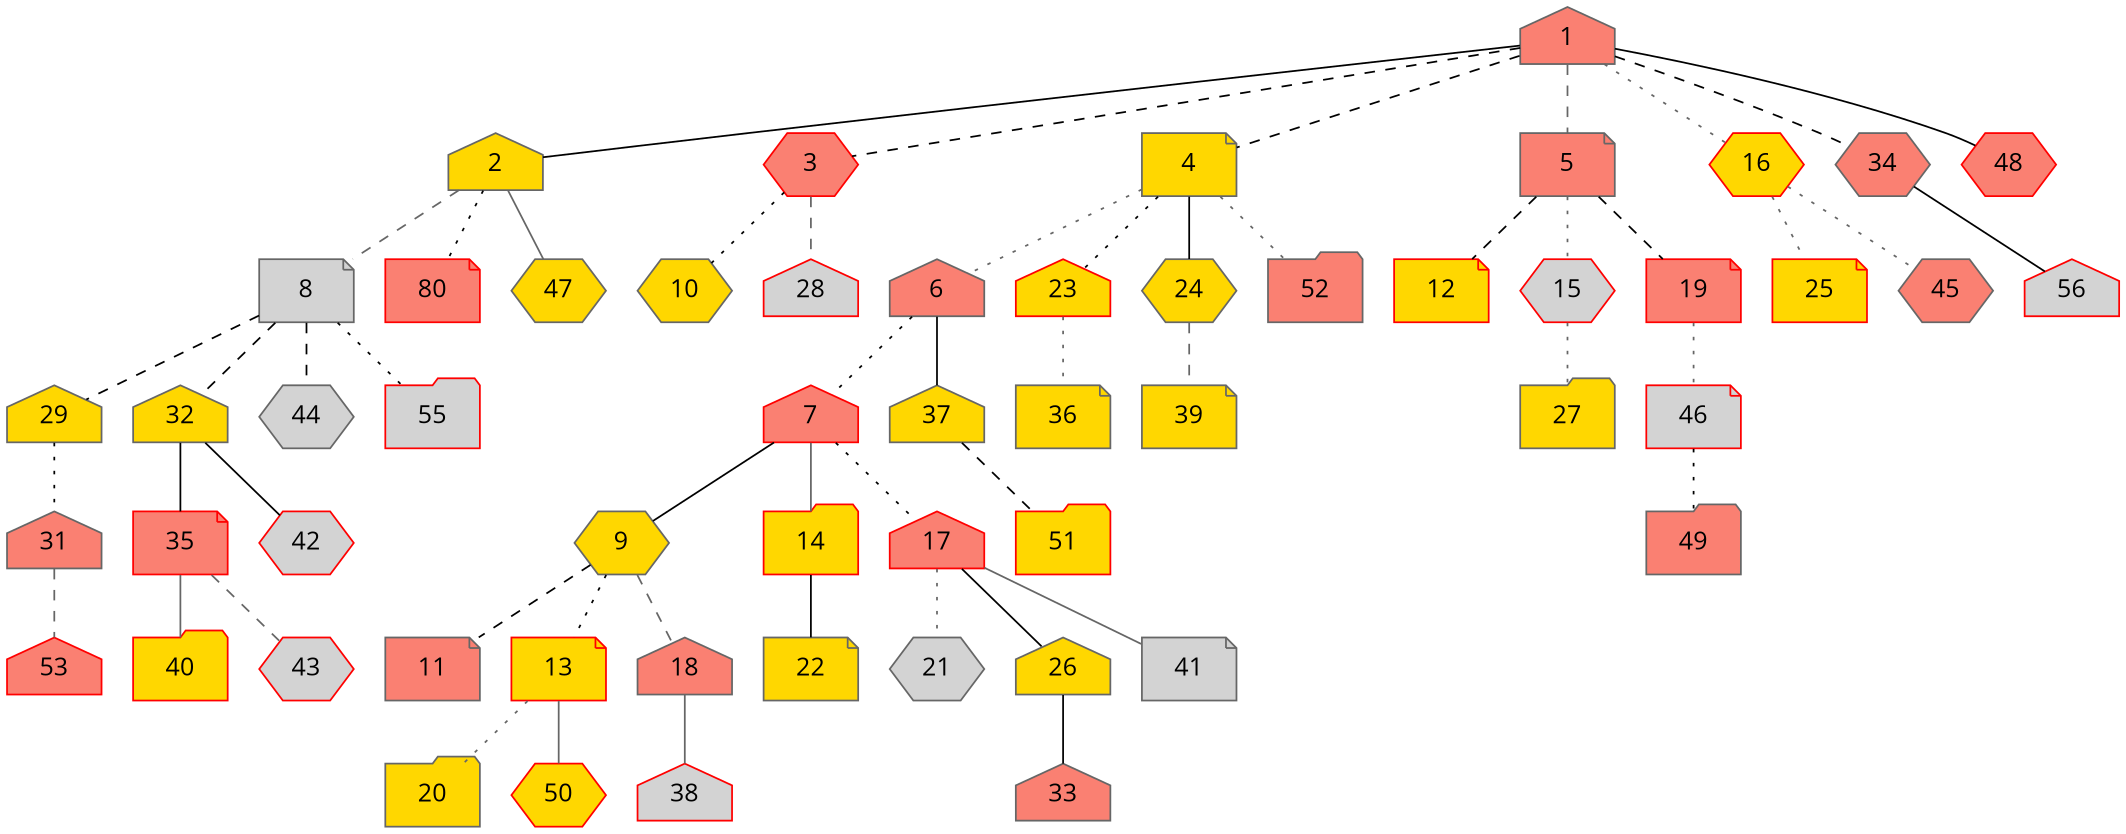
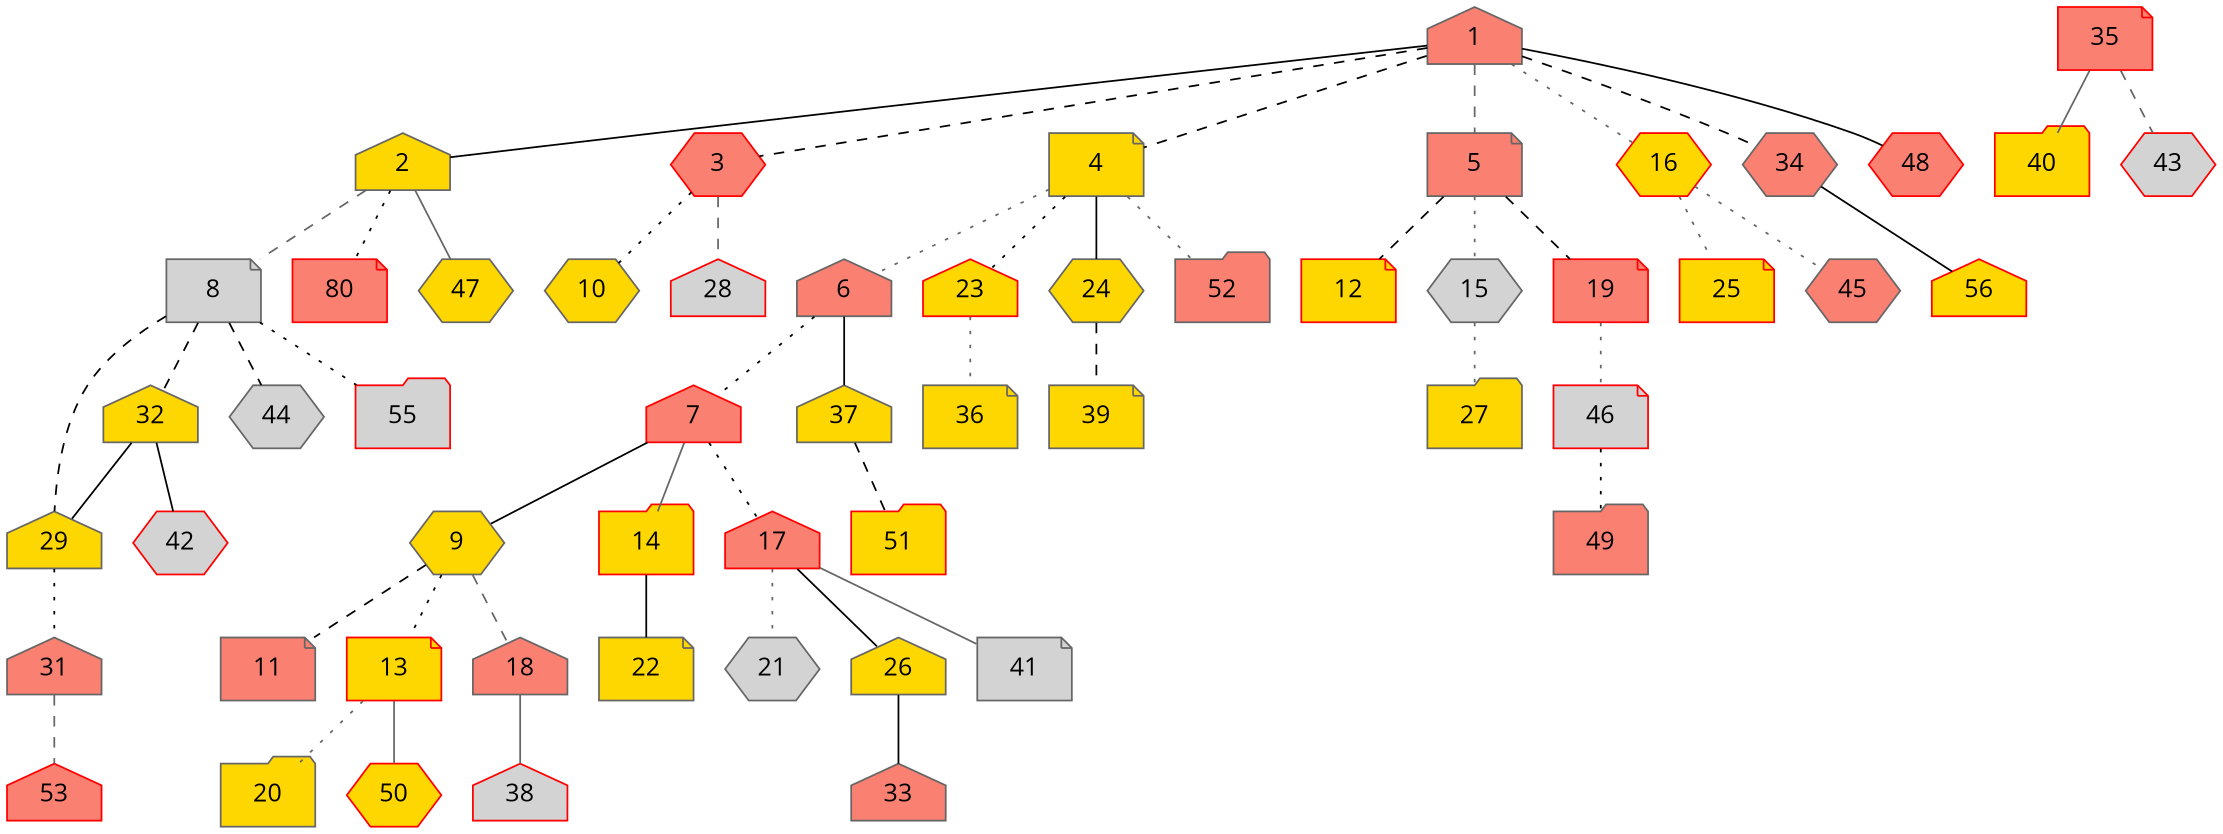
(1567, 291) -> (1475, 291)
(2072, 291) -> (1979, 291)
(1189, 354) -> (1096, 354)
(180, 477) -> (102, 481)
